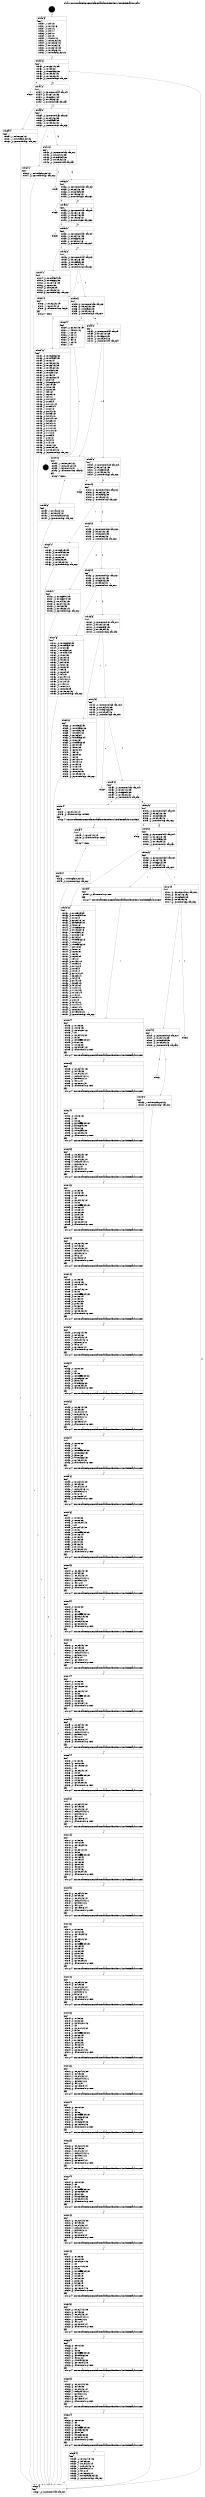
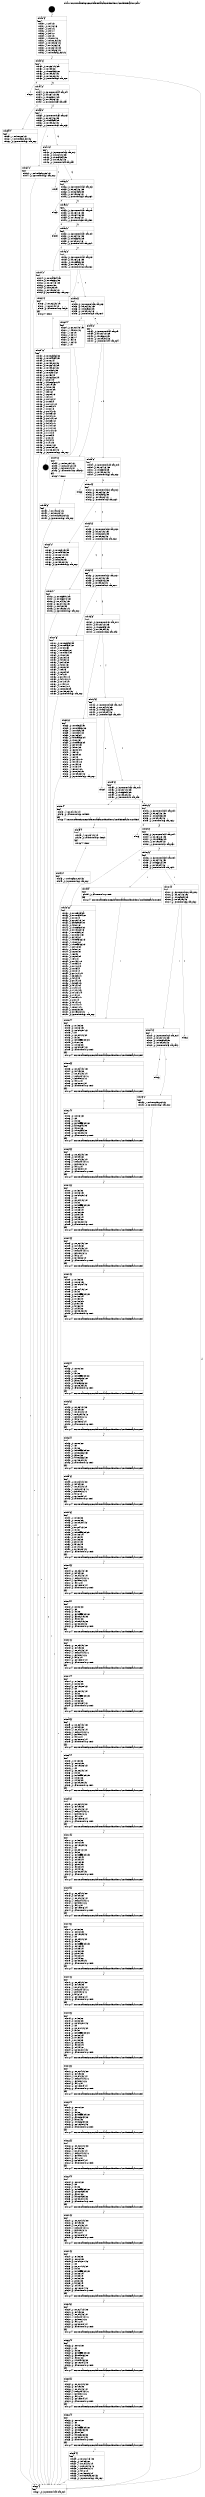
(103, 1341) -> none
